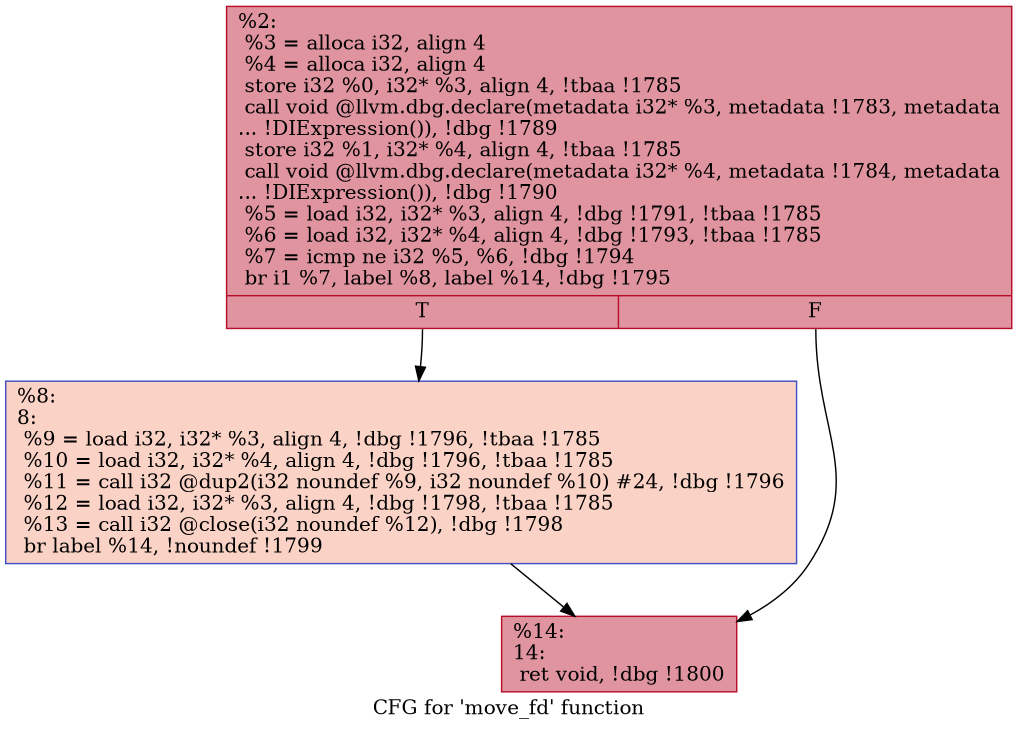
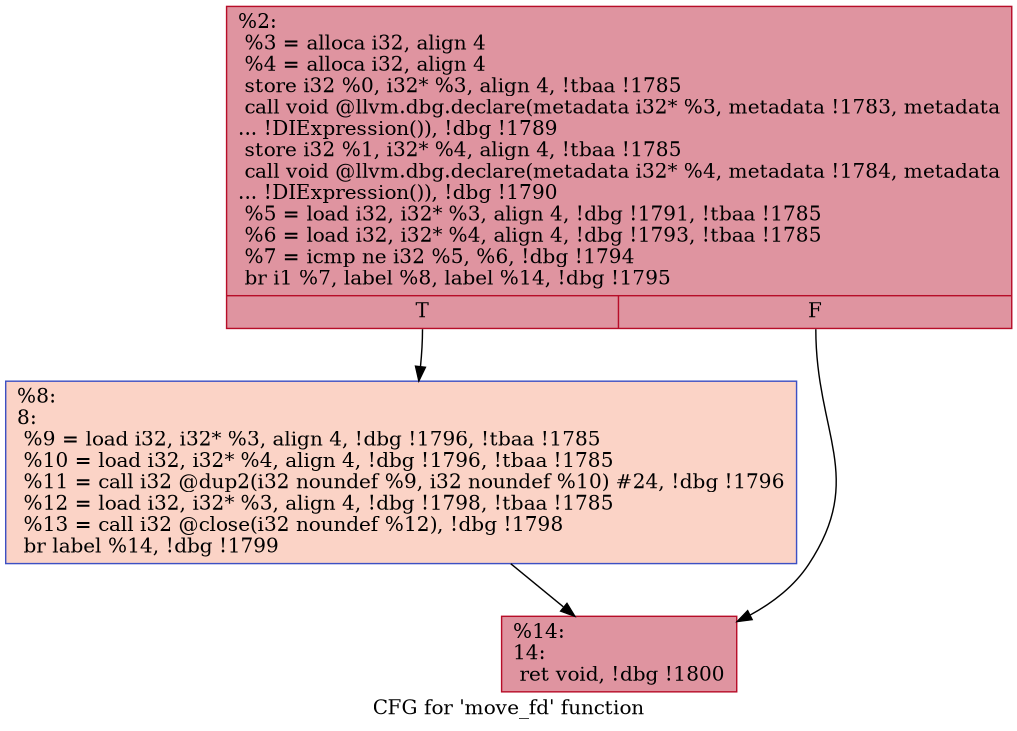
(170, 546) -> (148, 546)
